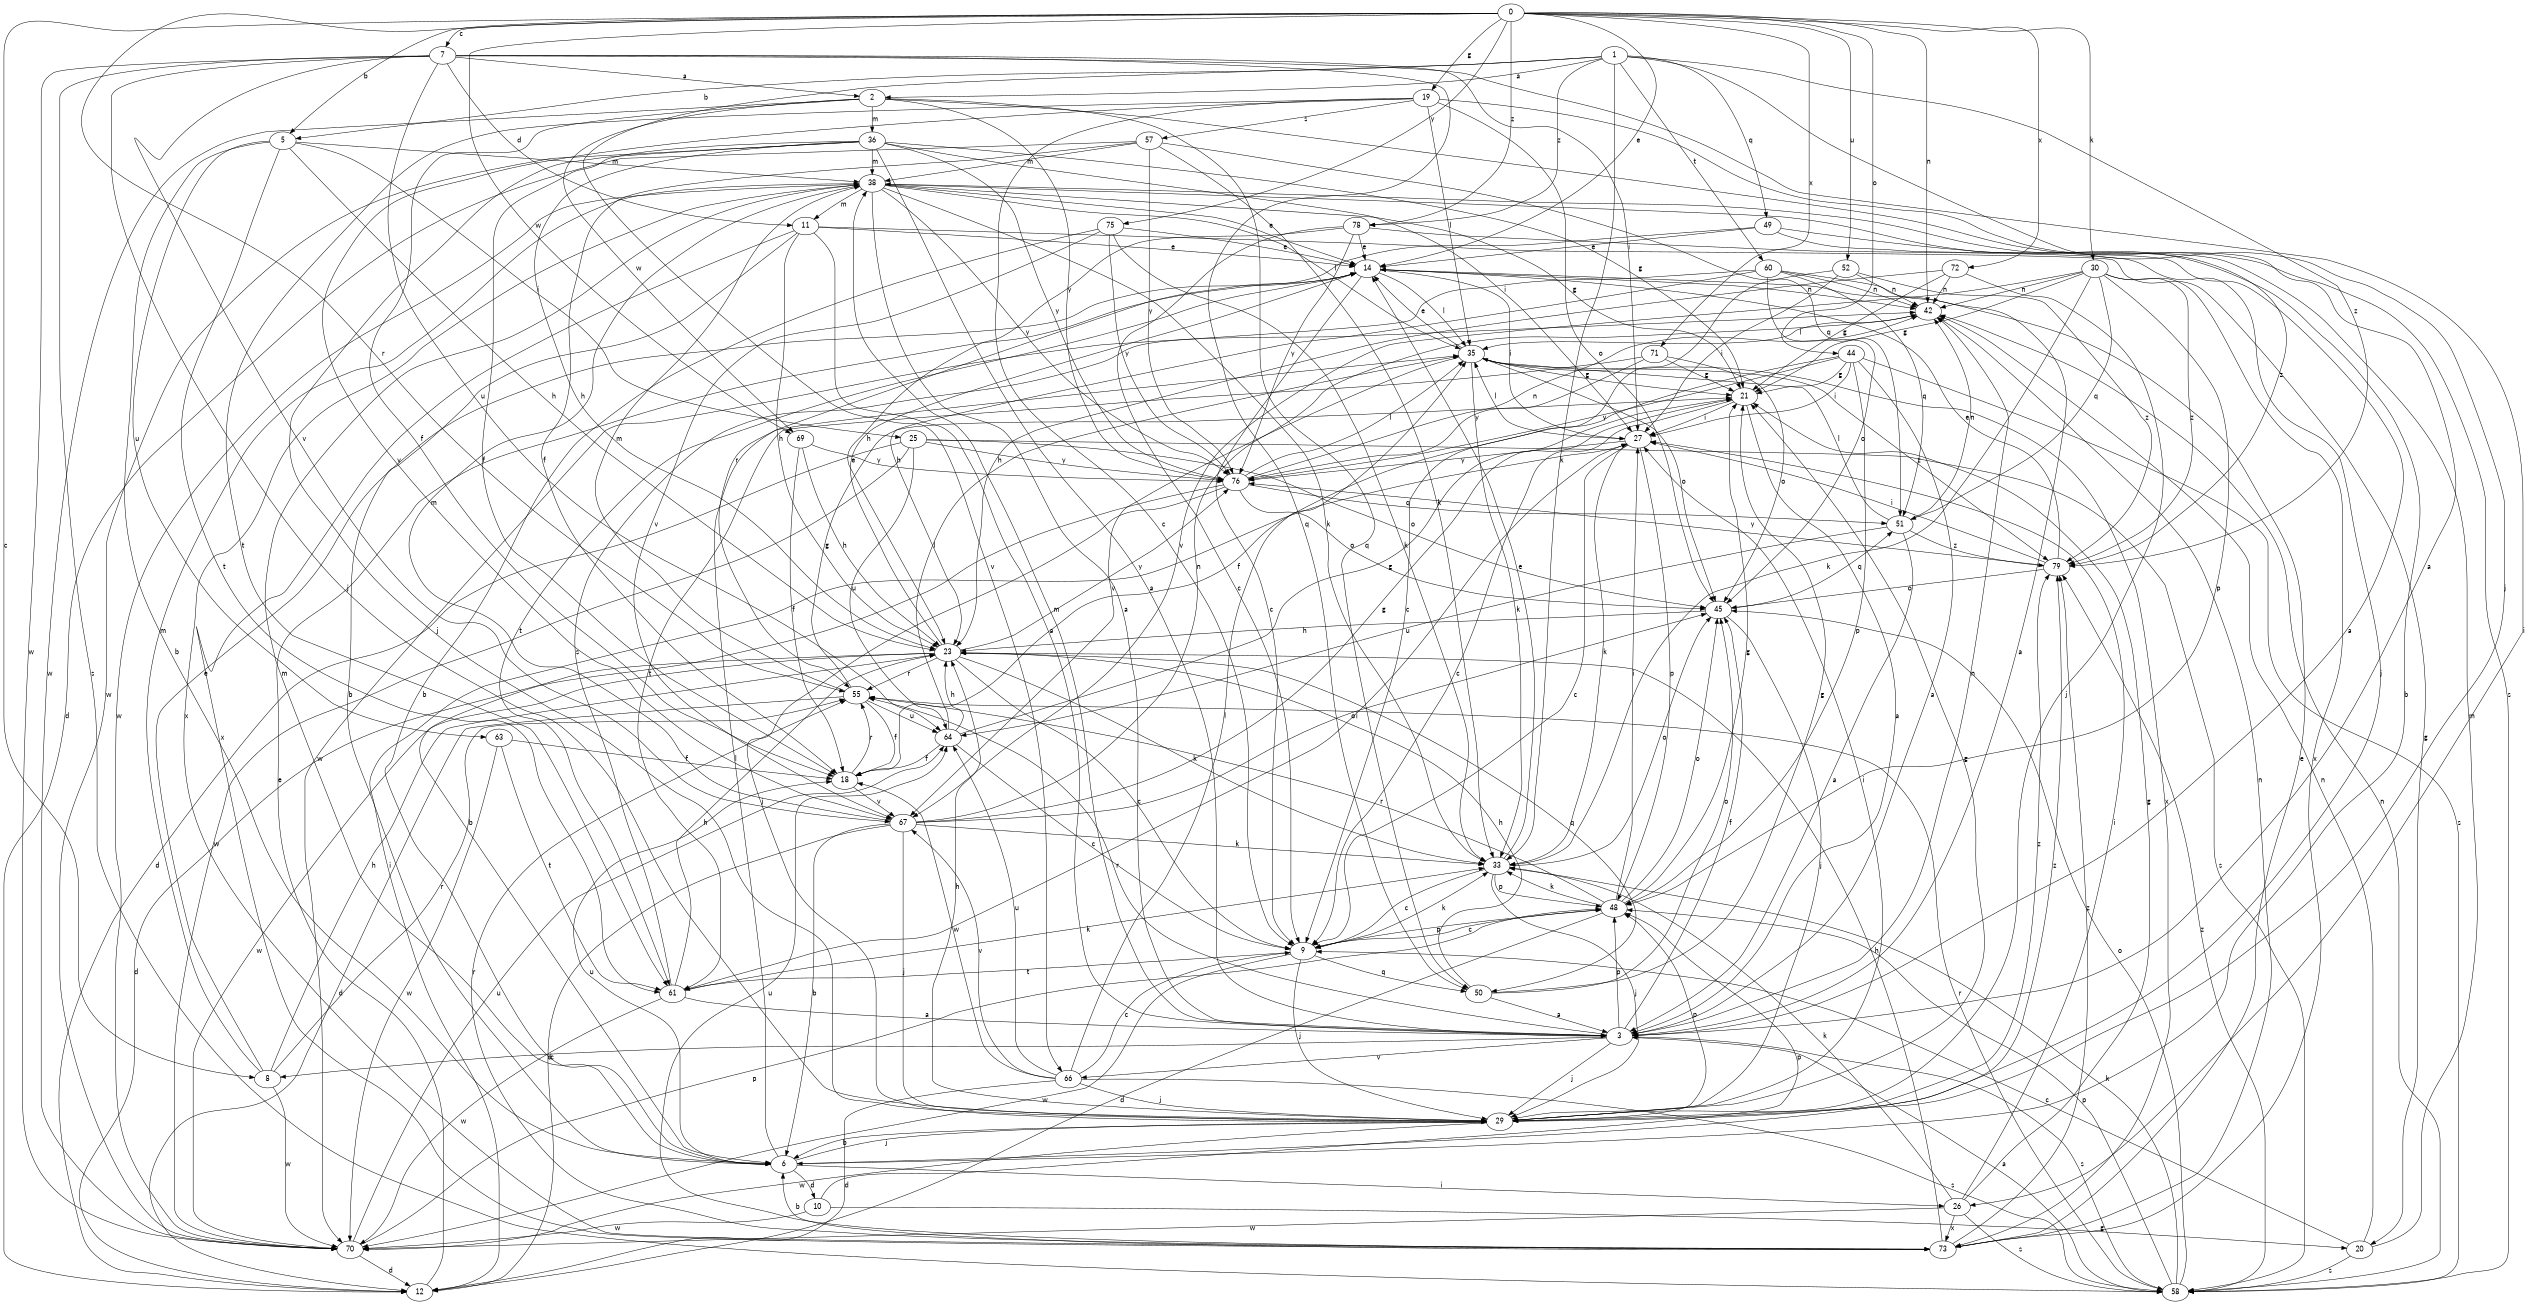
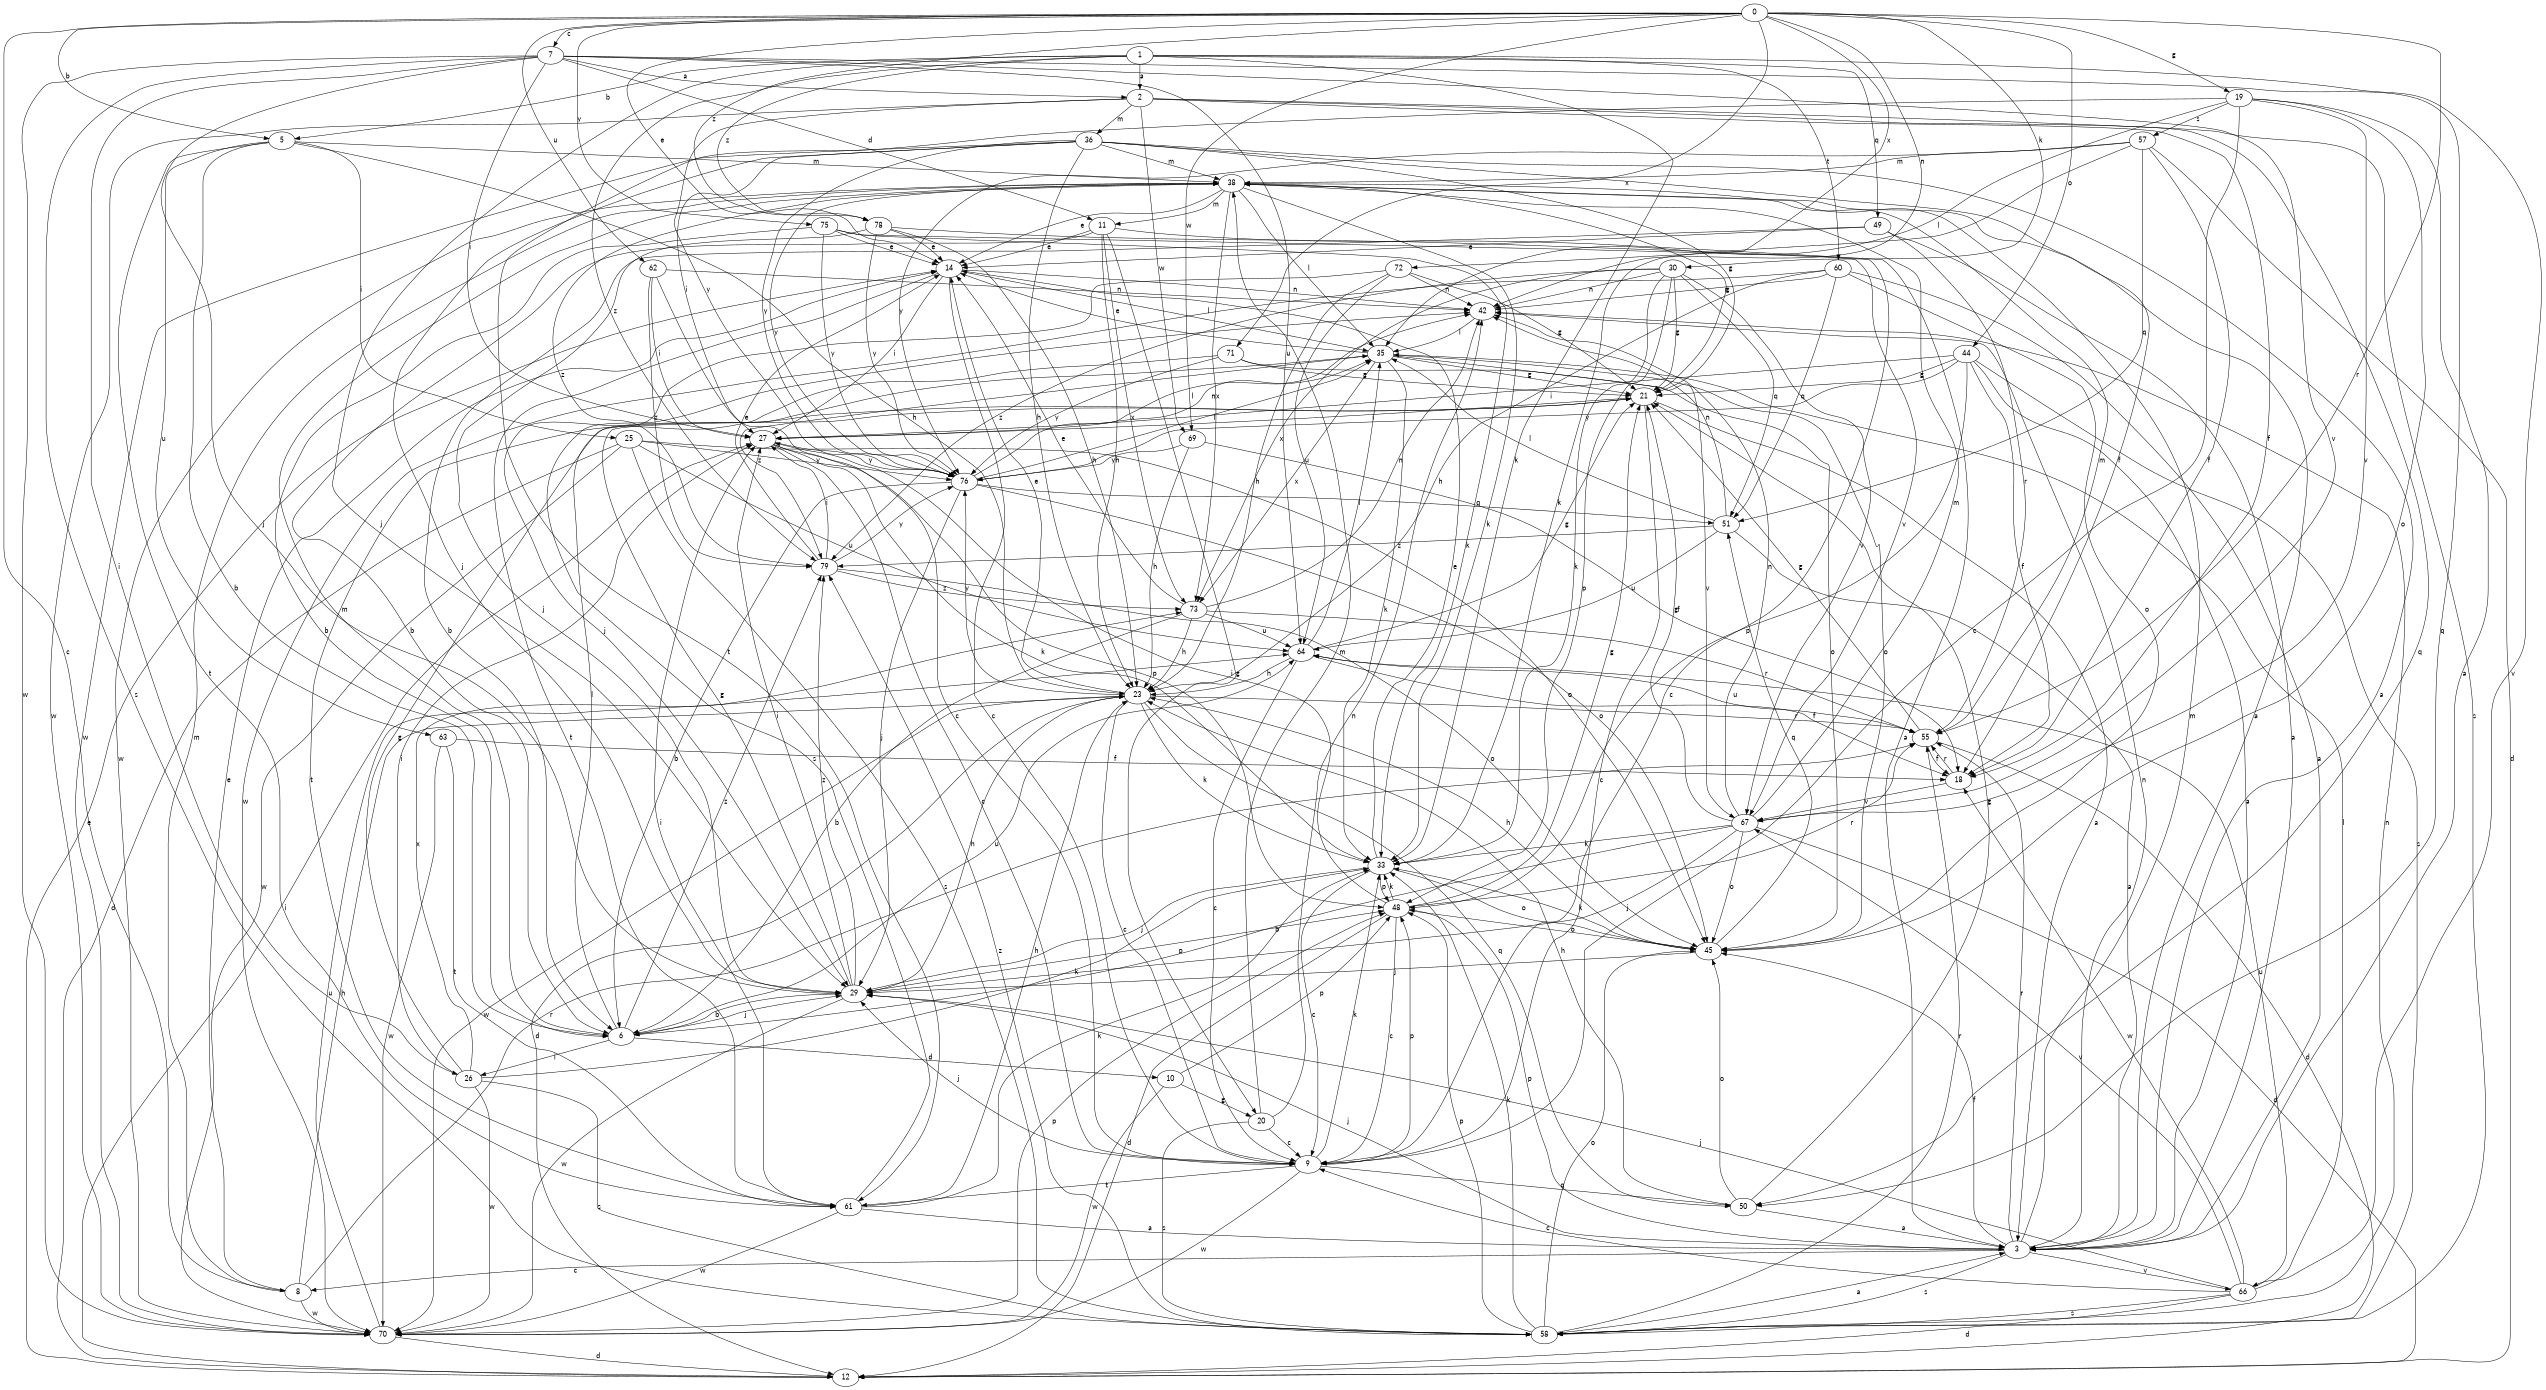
(1846, 269) -> (653, 269)
none -> (1299, 442)
none -> (1549, 906)
(577, 951) -> (977, 856)
(2087, 956) -> (997, 598)
